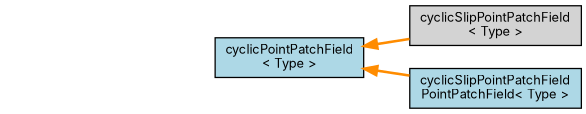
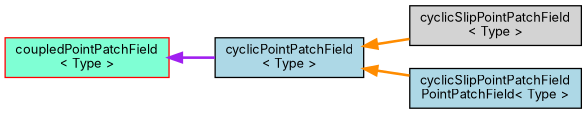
none -> (87, 58)
